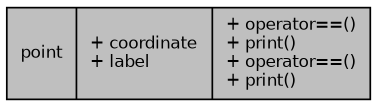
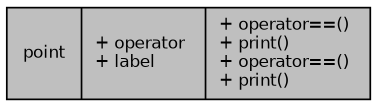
(144, 43) -> (140, 43)
